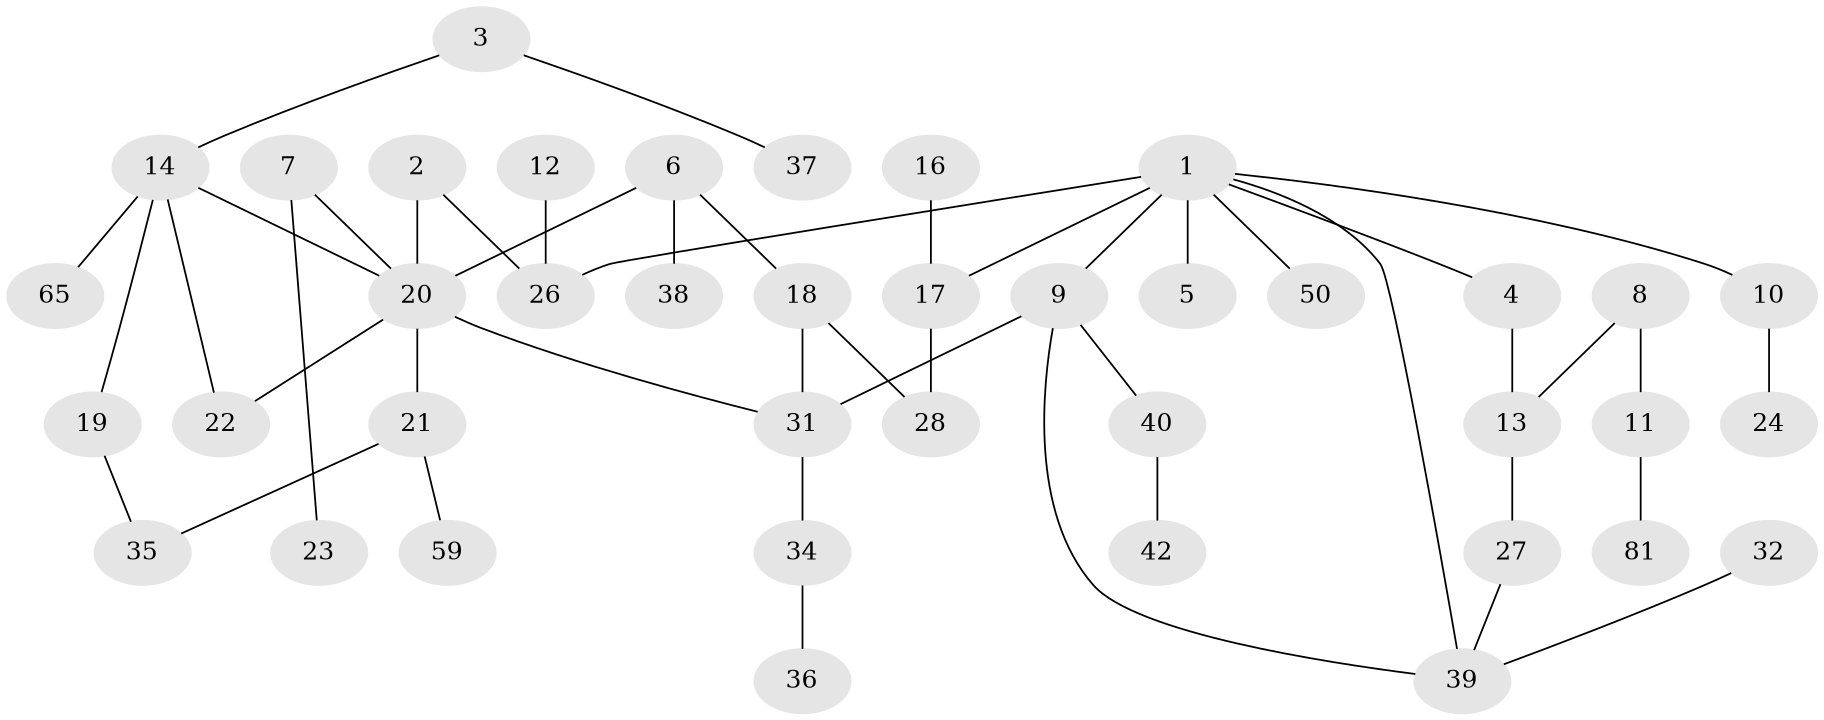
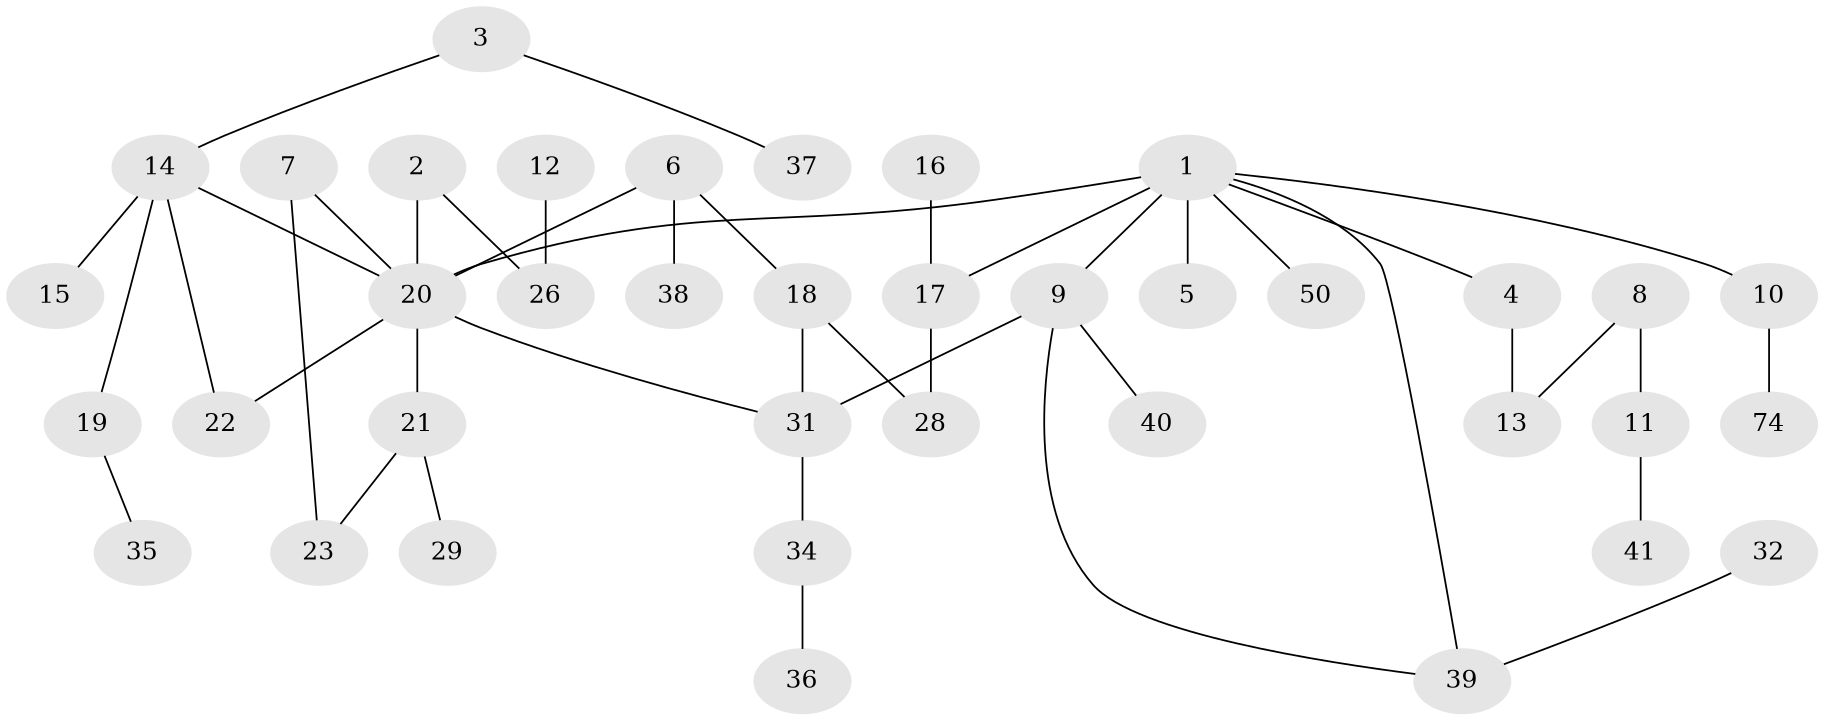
(861, 222) -> (796, 217)
(55, 296) -> (55, 296)
(1769, 424) -> (1769, 424)
(280, 489) -> (368, 489)
(448, 553) -> (448, 553)
(1157, 553) -> none
(1512, 553) -> none
(1641, 553) -> (1641, 553)
